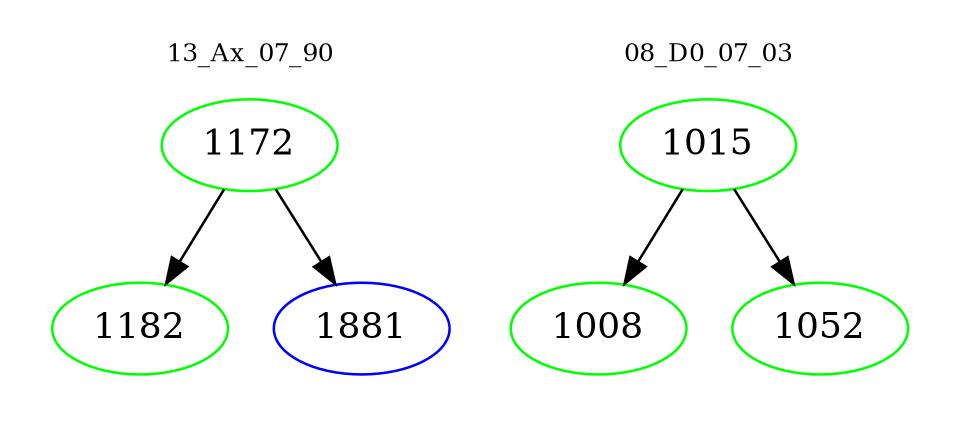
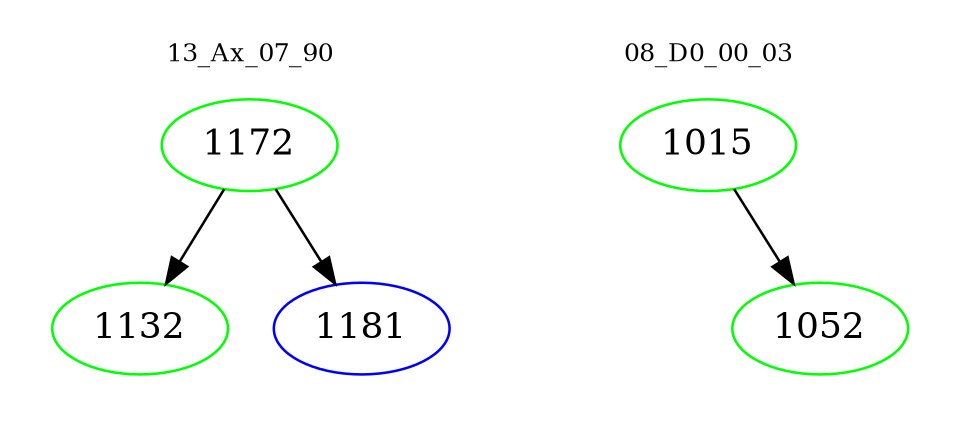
(709, 55) -> (709, 55)
(140, 329) -> (140, 329)
(362, 329) -> (362, 329)
(599, 329) -> none
